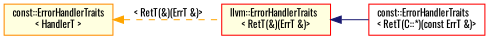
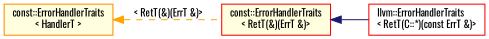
(276, 20) -> (276, 20)
(427, 20) -> (427, 20)
